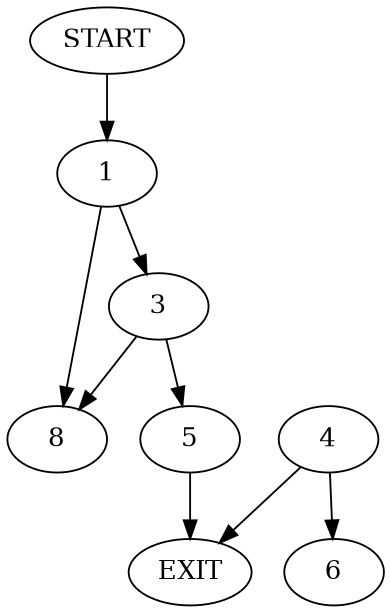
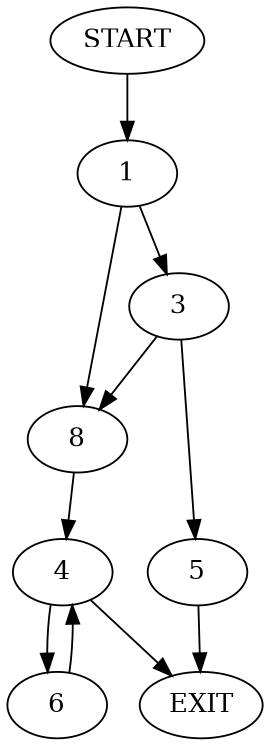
none -> (71, 497)
none -> (72, 648)
